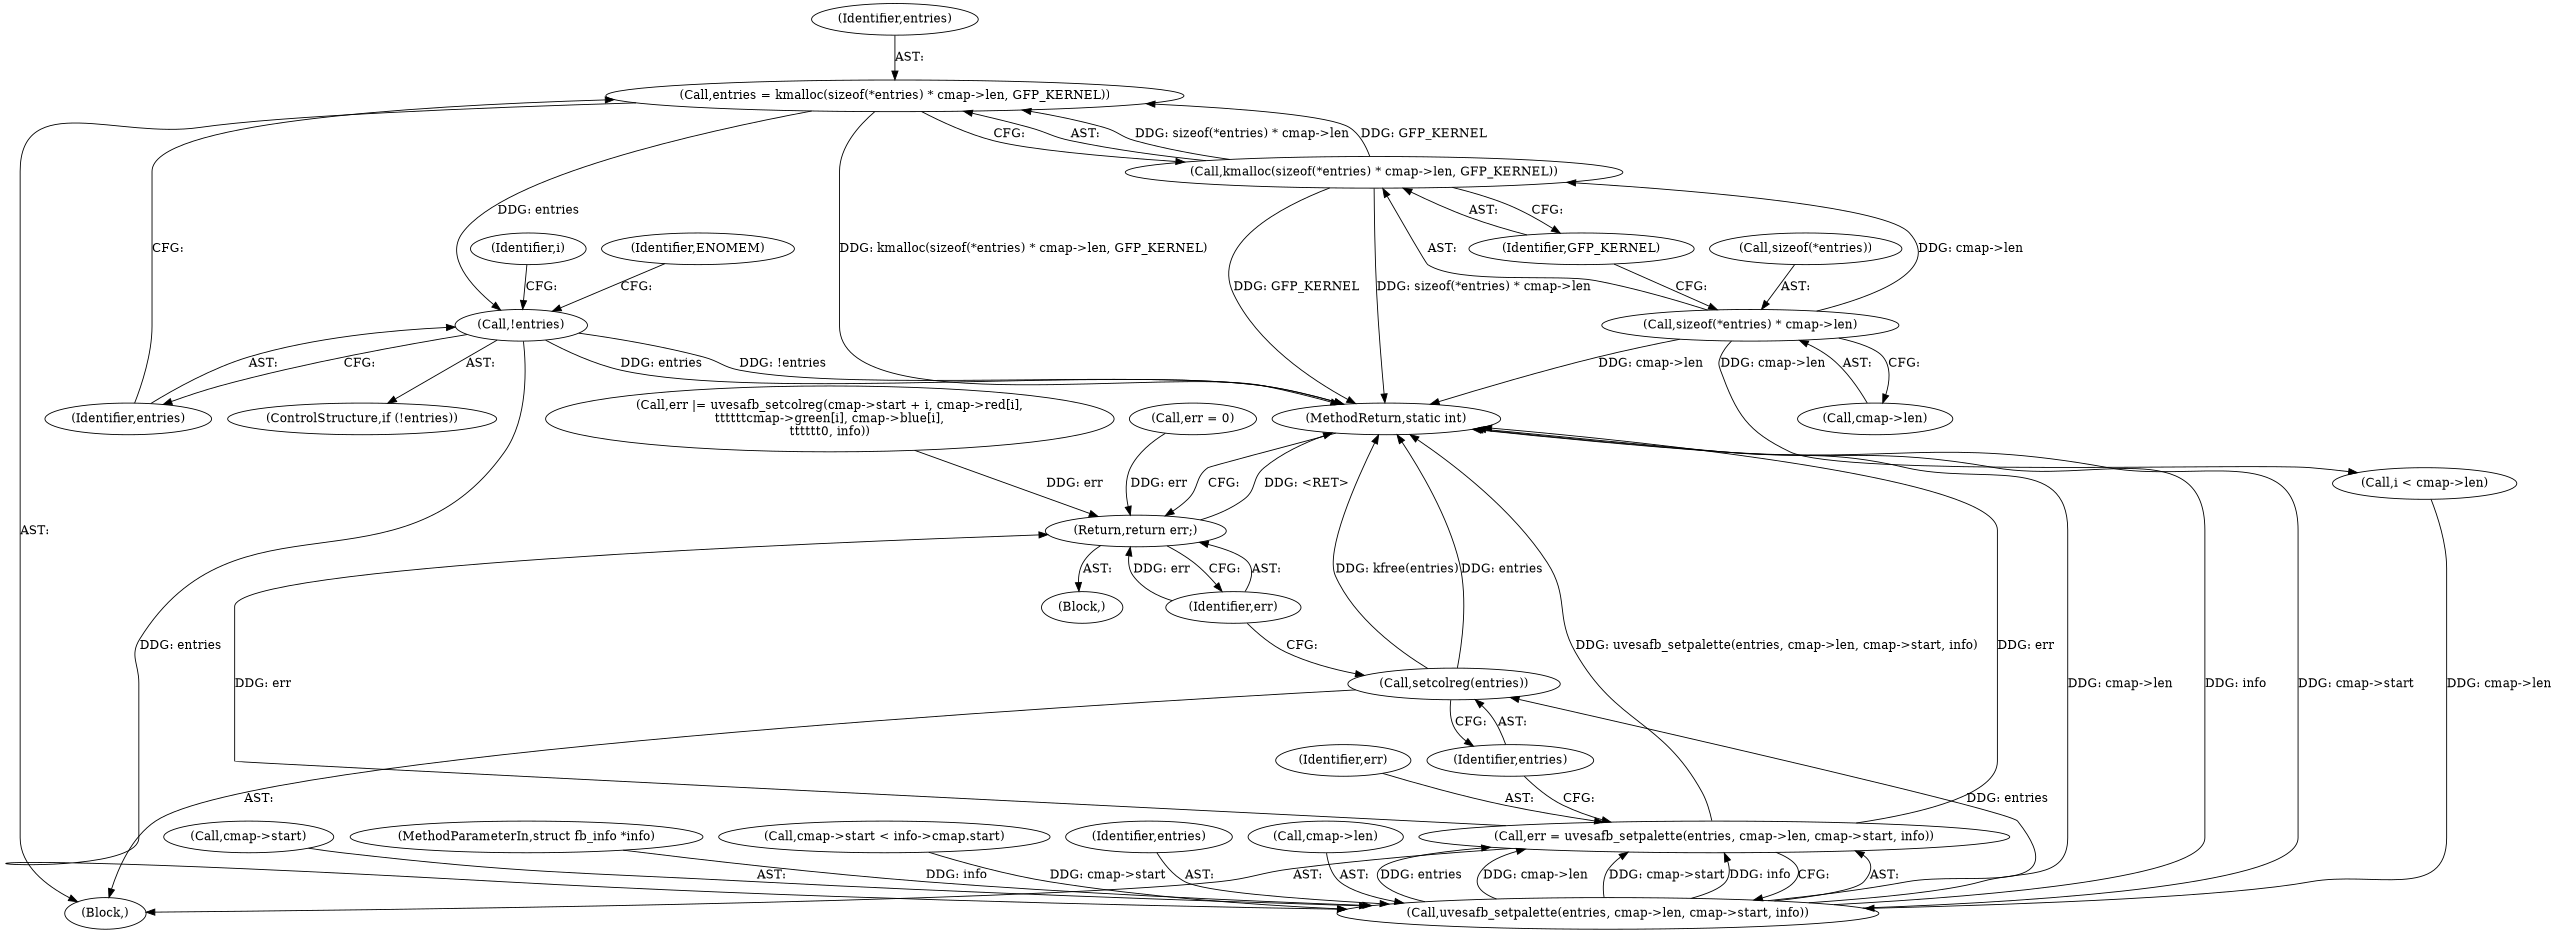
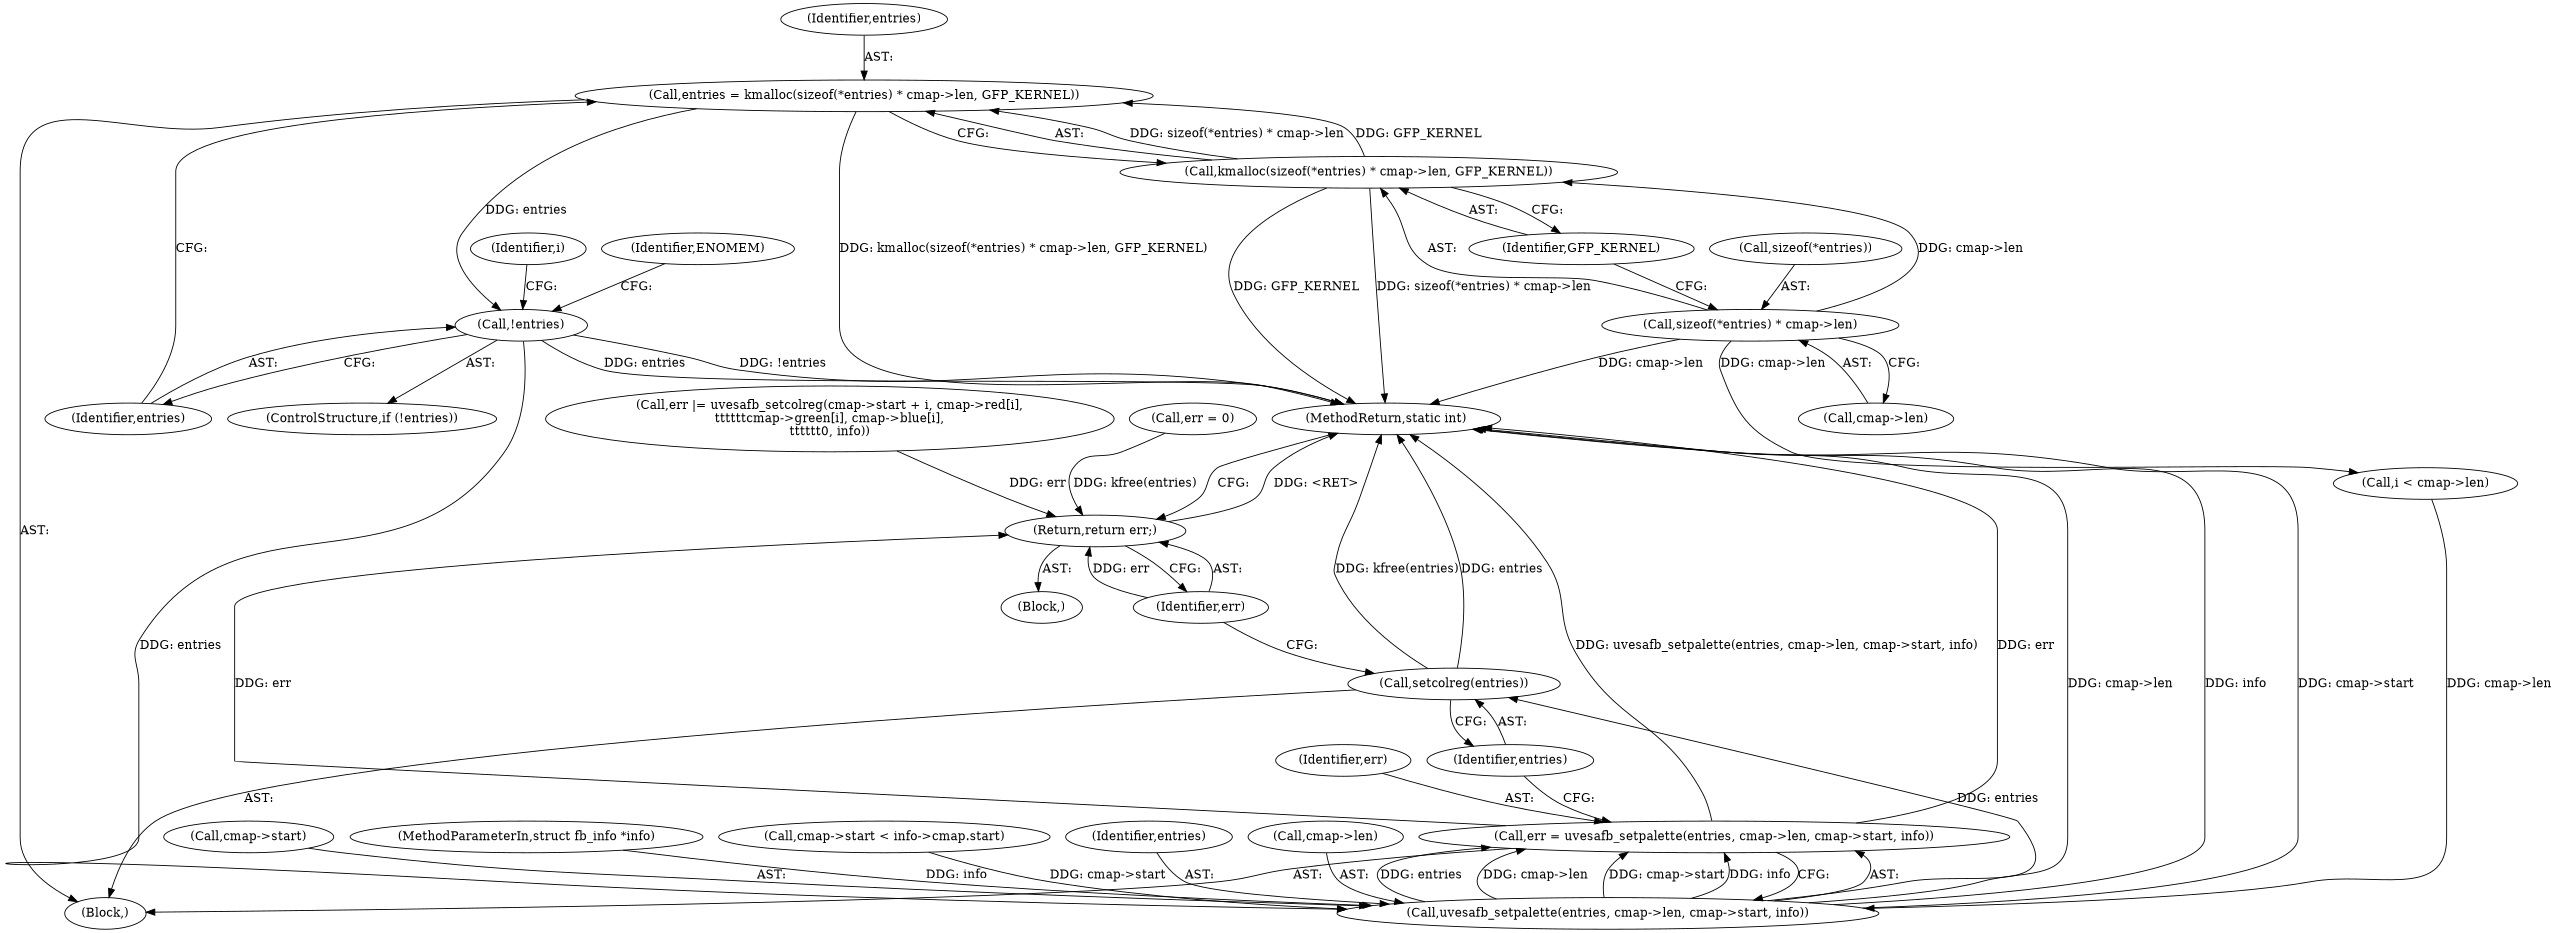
(1159, 484) -> (1135, 484)
